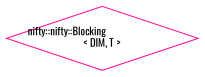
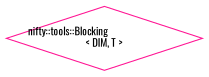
(102, 38) -> (104, 38)
